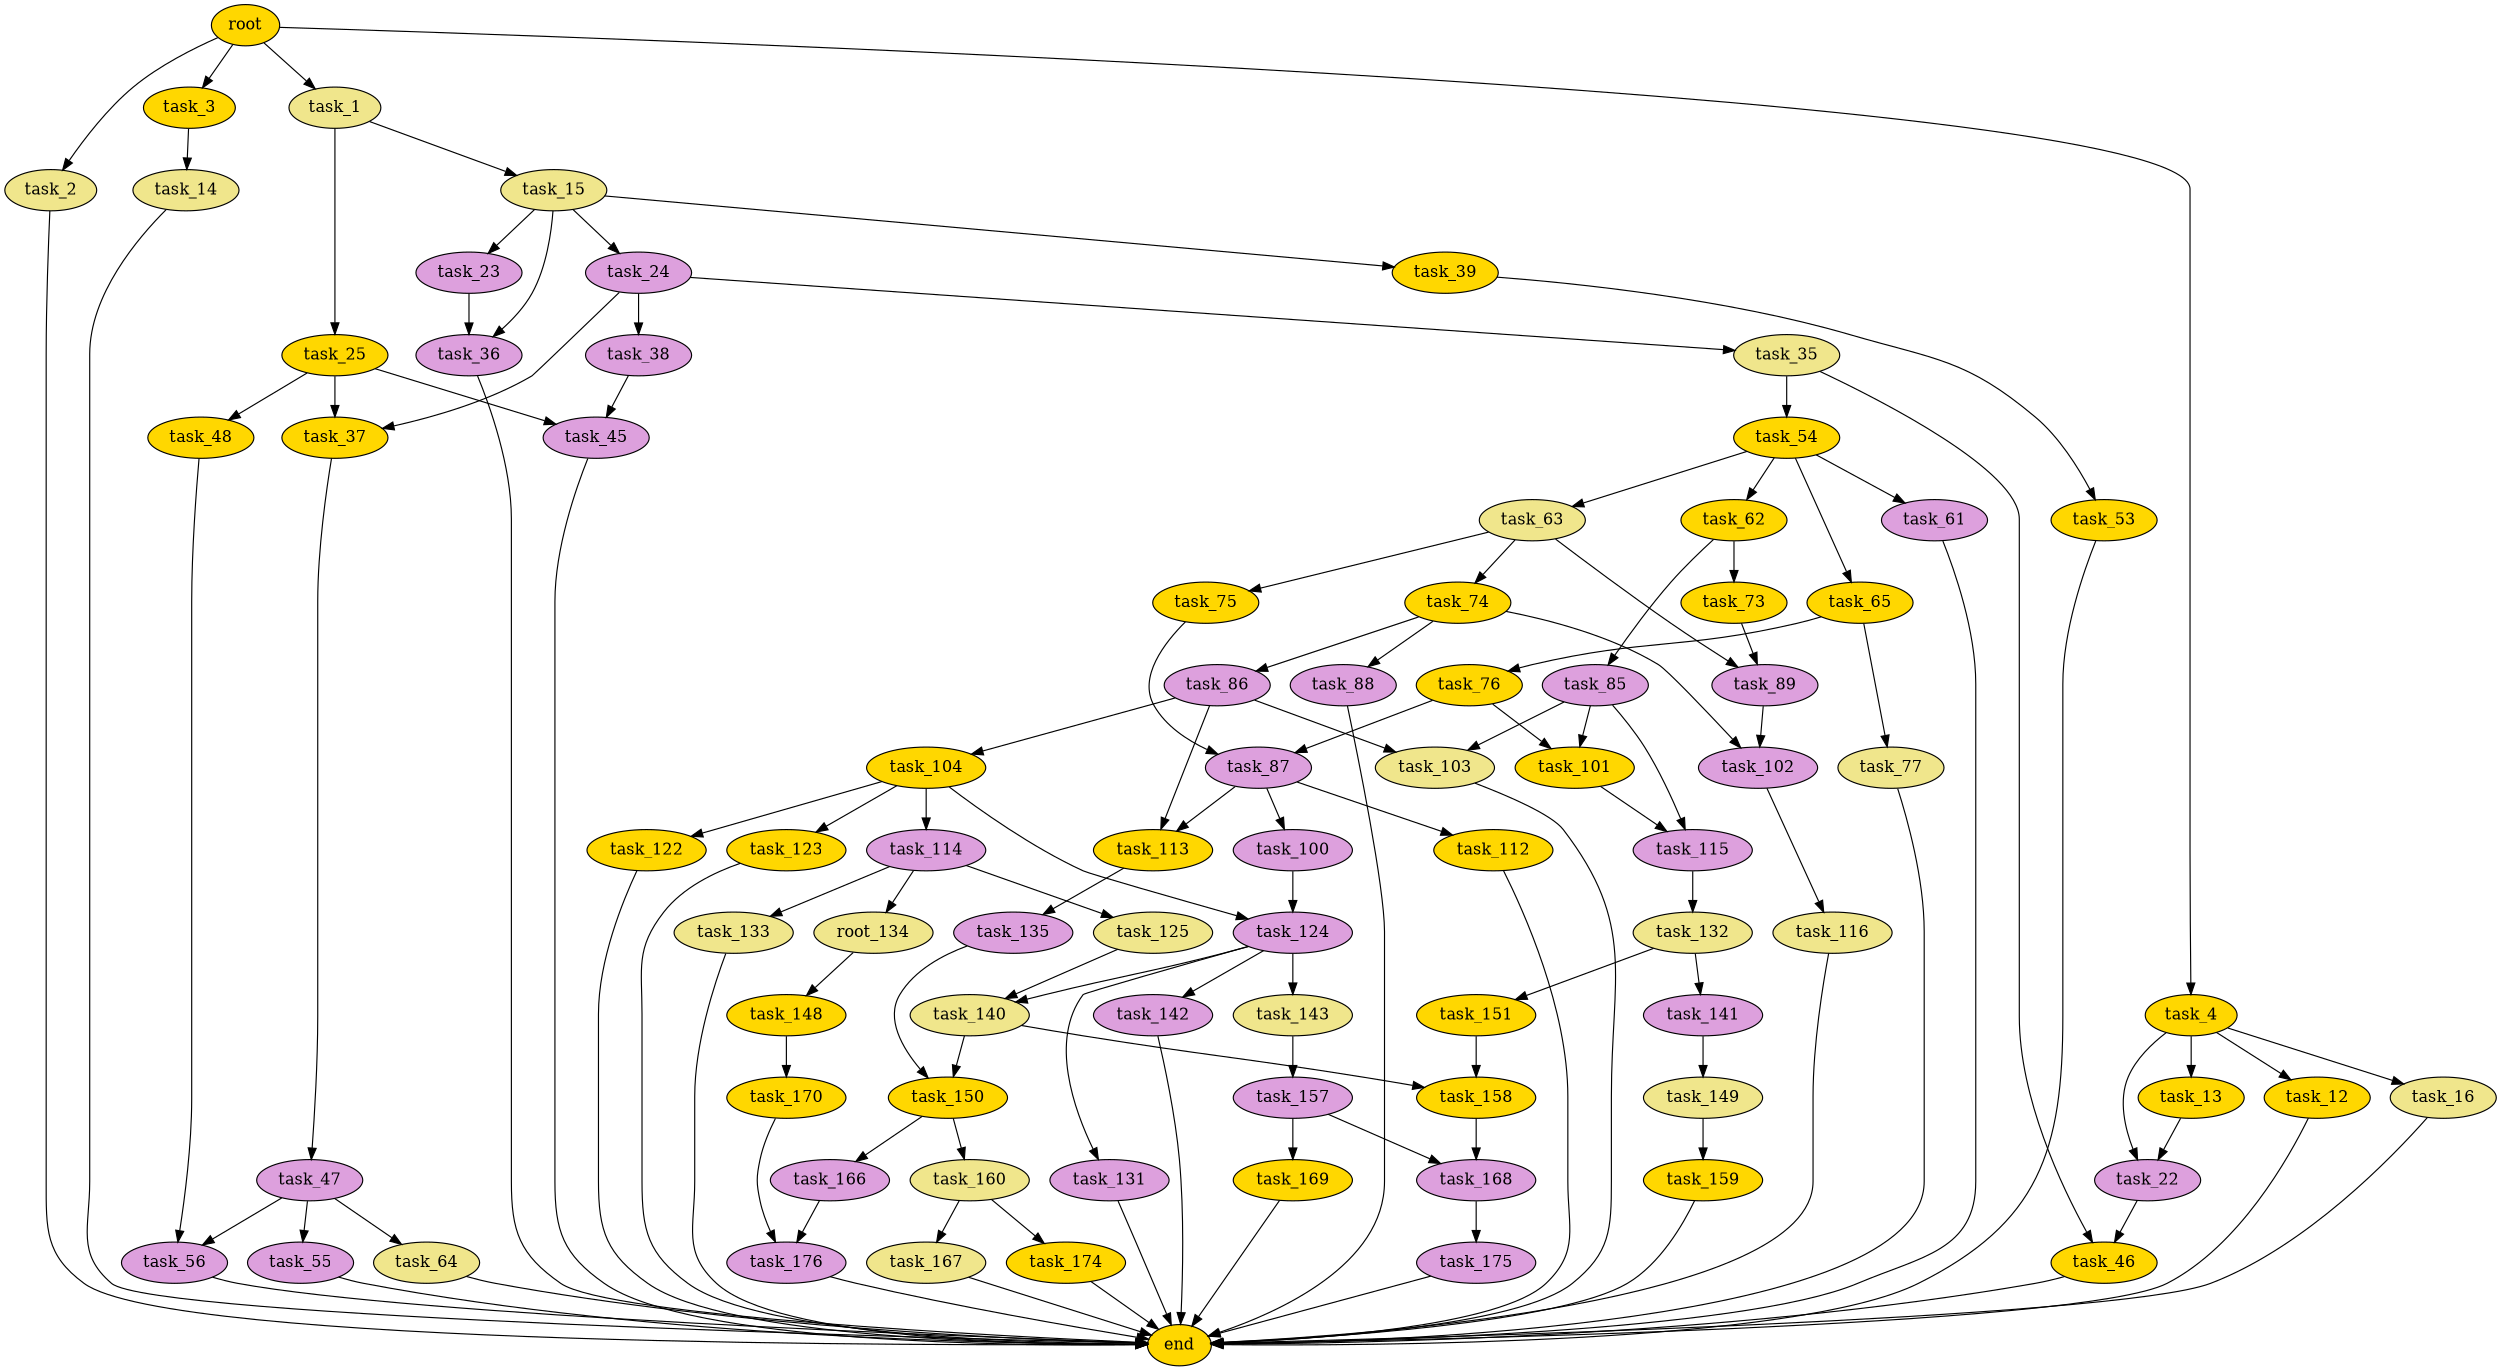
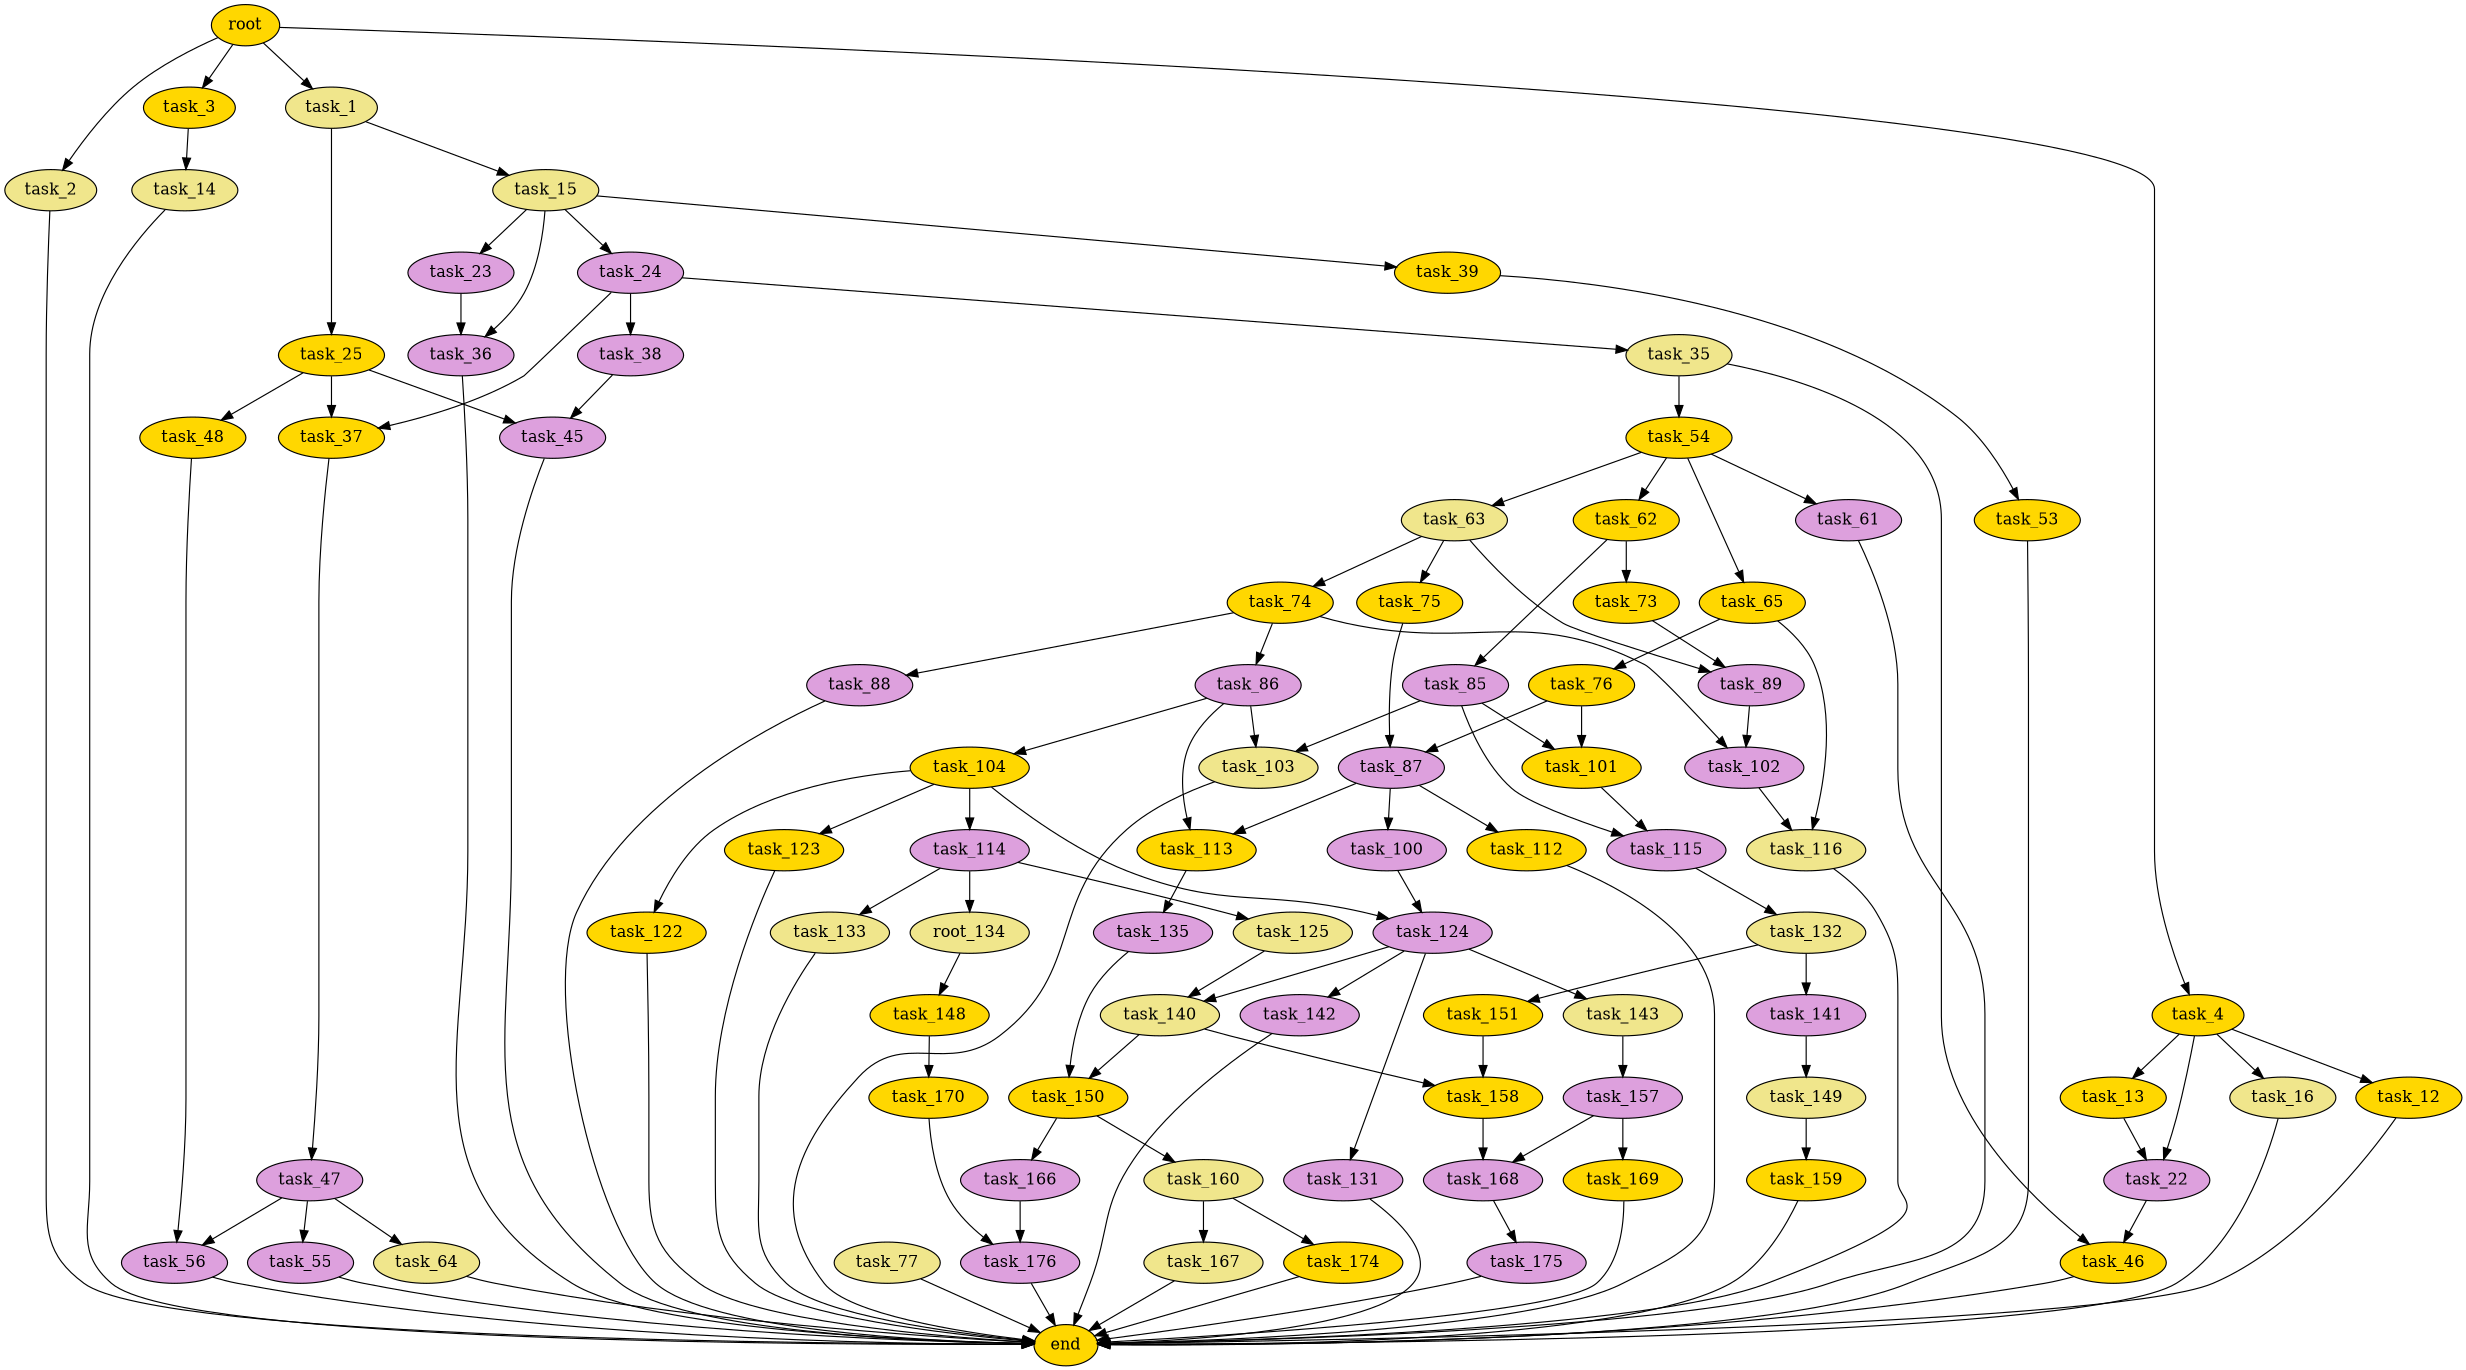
(1874, 679) -> (1825, 712)
